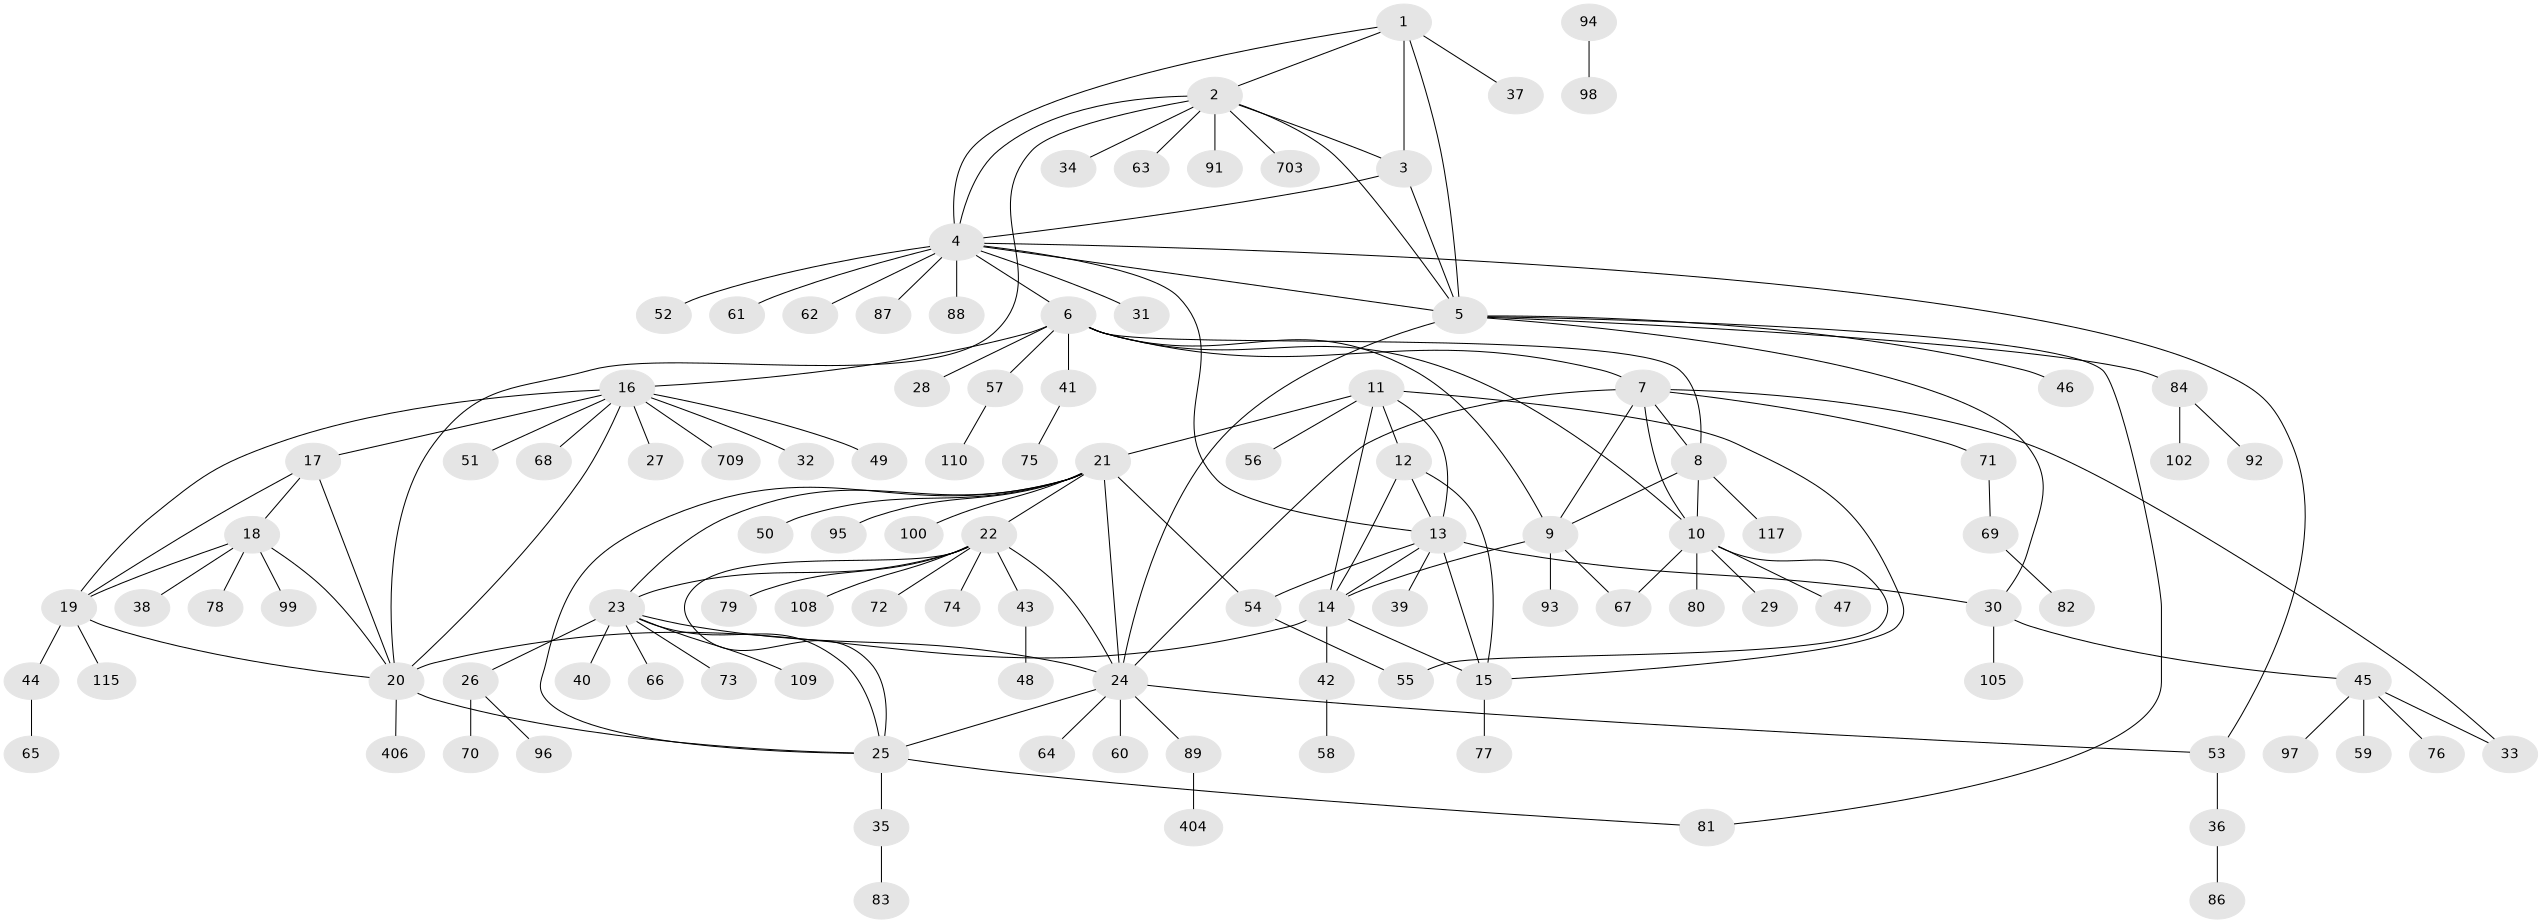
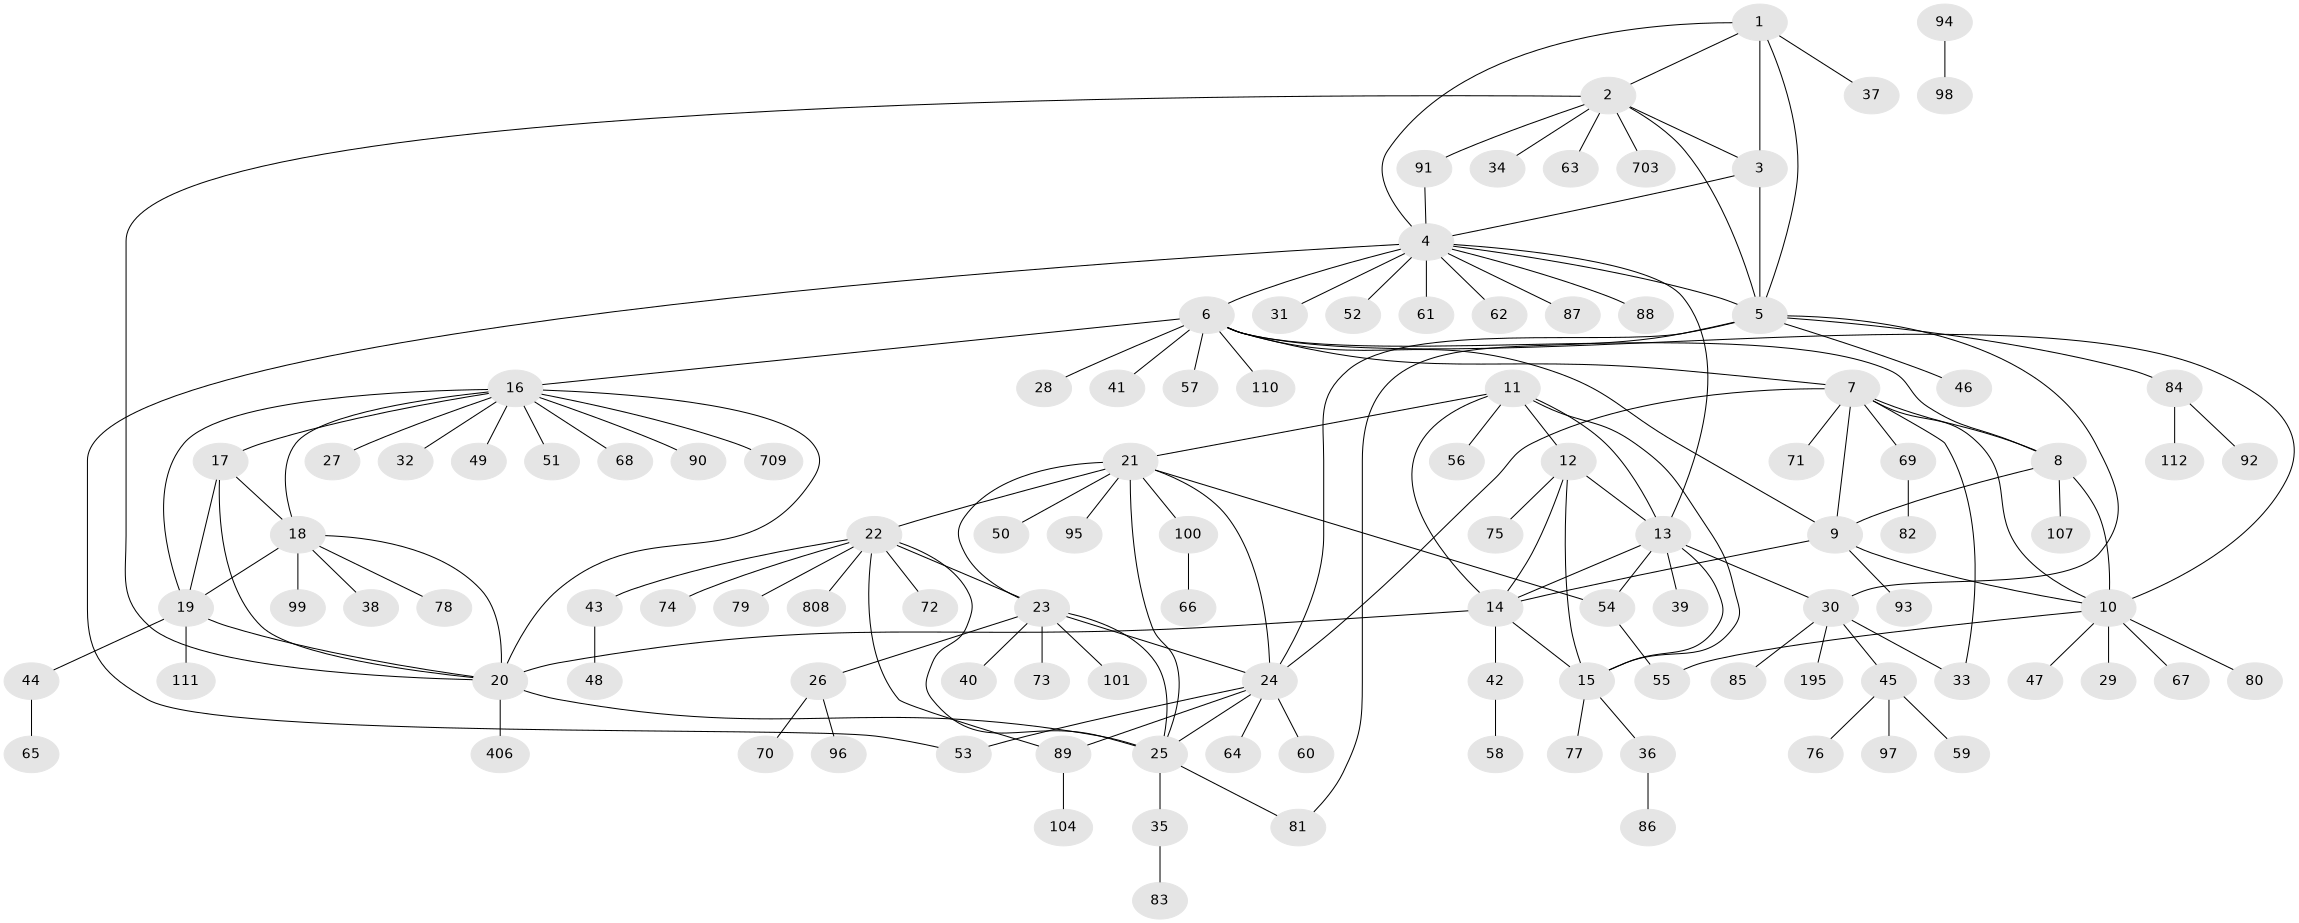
(1048, 121) -> (1425, 205)
(975, 425) -> (1236, 352)
(1049, 425) -> (1532, 498)
none -> (301, 439)
none -> (698, 462)
(2180, 462) -> (2175, 462)
(1990, 498) -> (1880, 425)
(1772, 535) -> (2061, 535)
(1587, 571) -> (1945, 575)
(1069, 598) -> (897, 698)
(804, 608) -> (816, 608)
(636, 645) -> (1188, 571)
(107, 681) -> (186, 681)
(804, 681) -> (1117, 681)
none -> (1738, 681)
(1994, 681) -> (1814, 681)
(2437, 718) -> (1897, 645)
(2217, 791) -> (1618, 718)
(1194, 828) -> (1063, 828)
